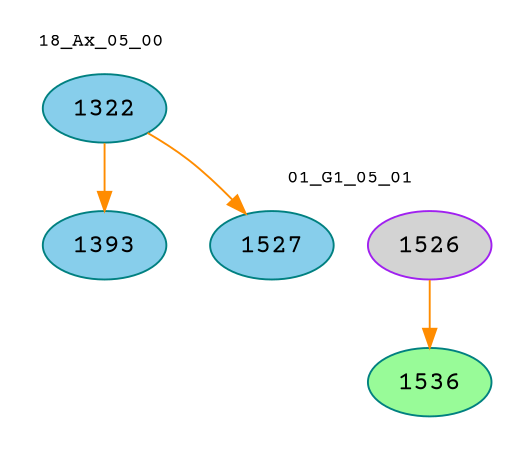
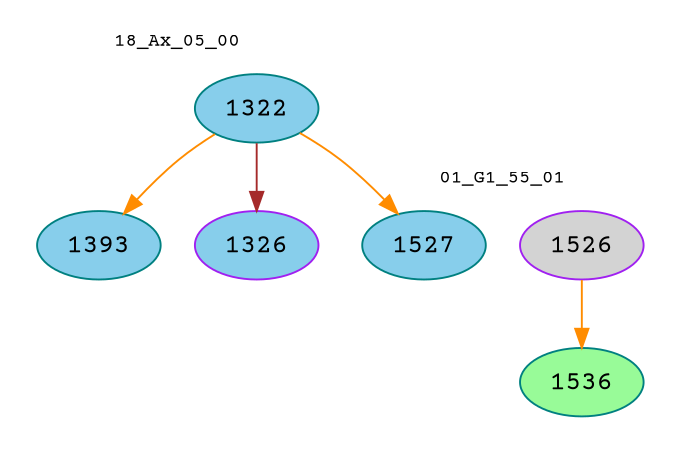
(351, 178) -> (503, 178)
none -> (257, 245)
